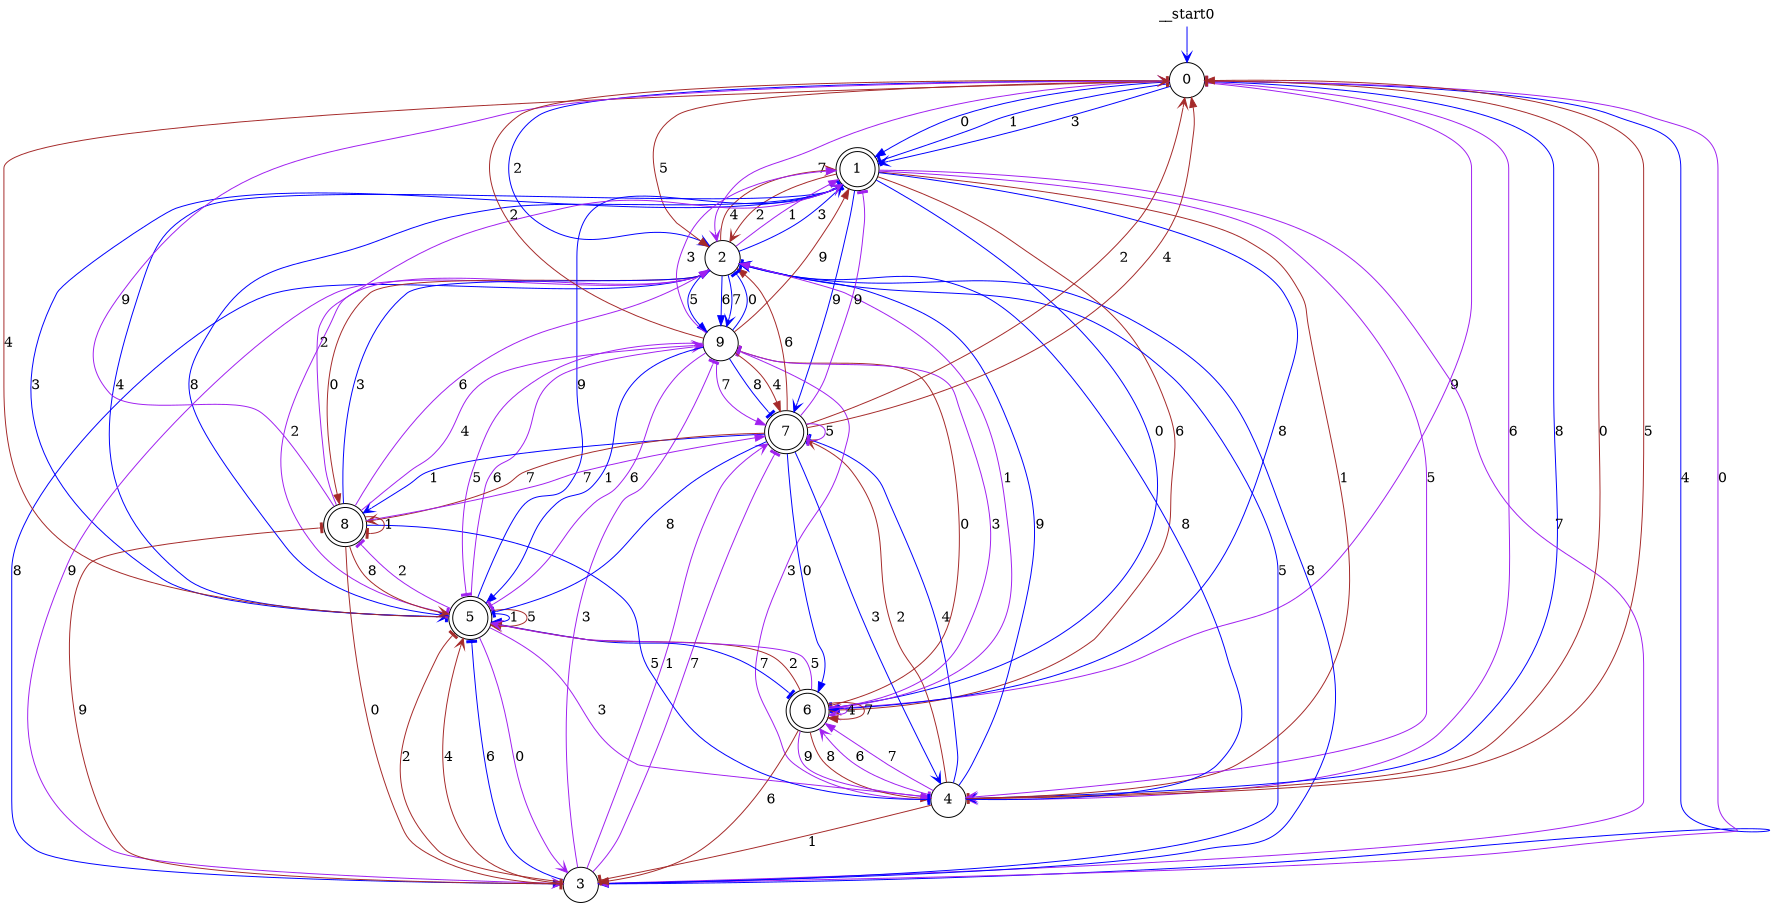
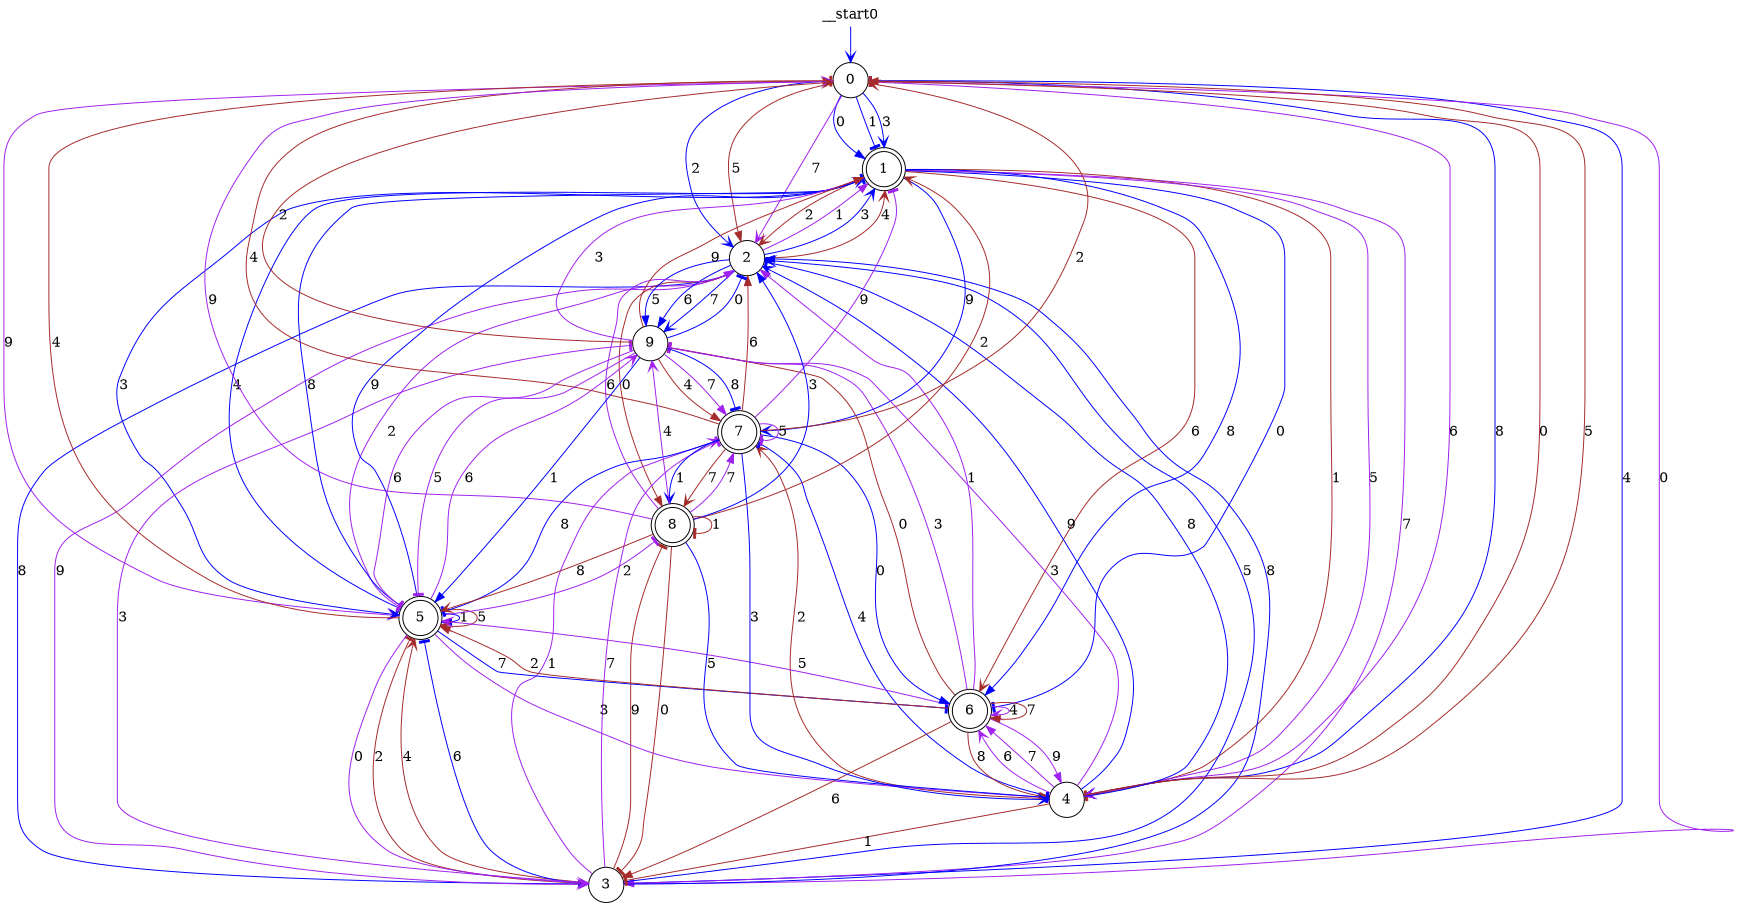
(474, 231) -> (920, 408)
(1393, 484) -> (43, 114)
